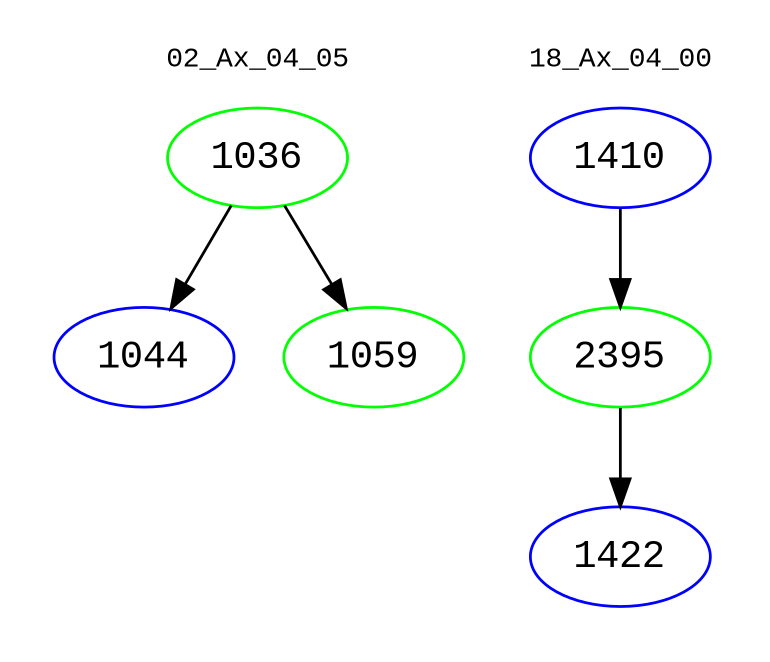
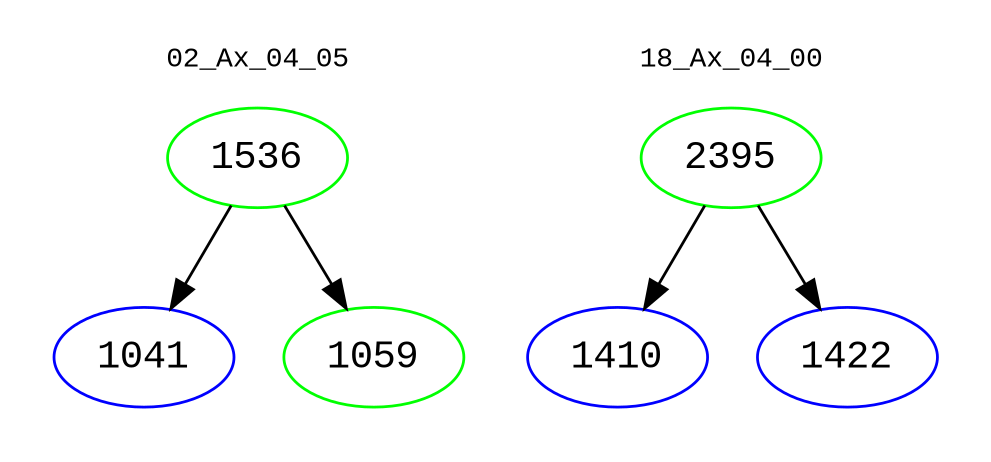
(258, 158) -> (258, 158)
(620, 244) -> (682, 245)
(144, 357) -> (144, 357)
